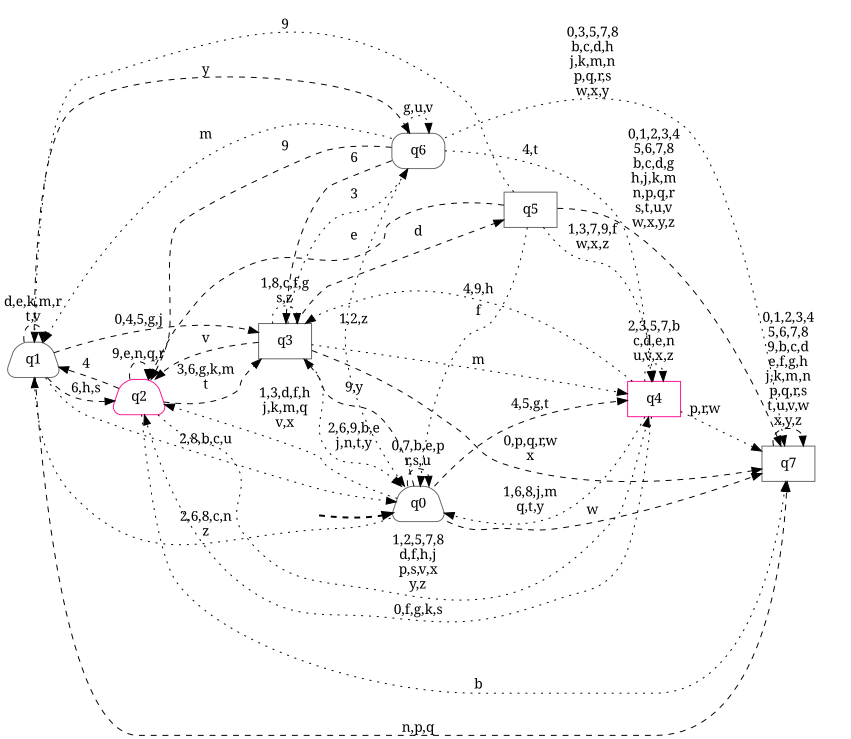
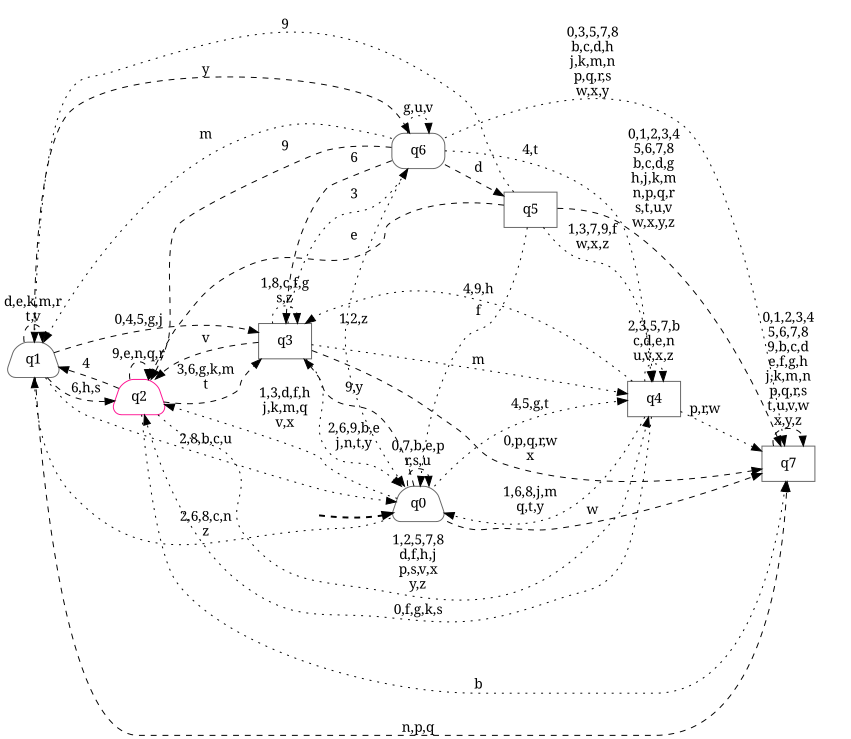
(388, 263) -> (470, 178)
(654, 399) -> (654, 399)
(517, 424) -> (517, 424)
